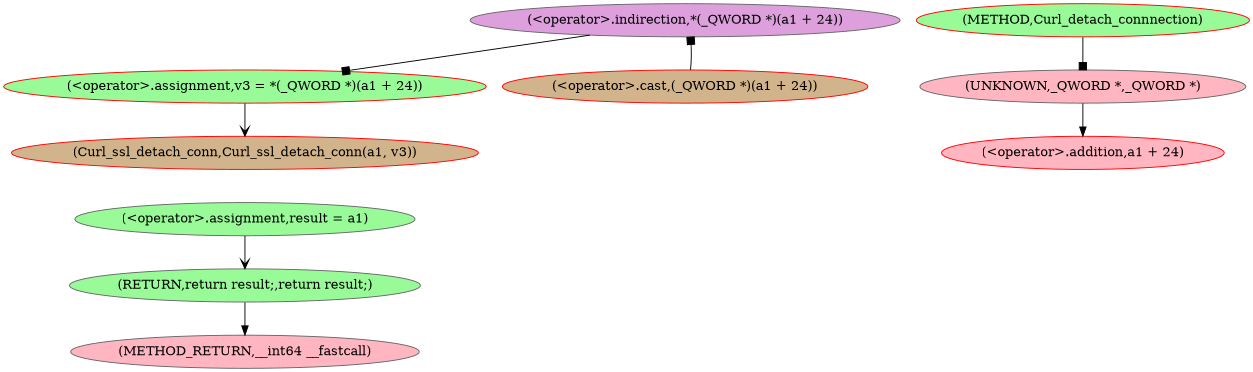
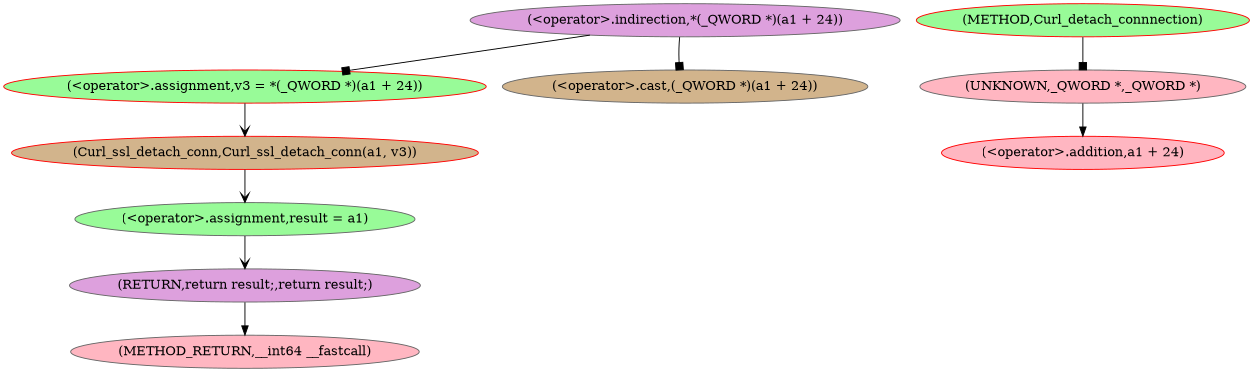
(691, 58) -> (679, 49)
(685, 87) -> (685, 87)
none -> (245, 181)
(245, 285) -> (245, 285)
